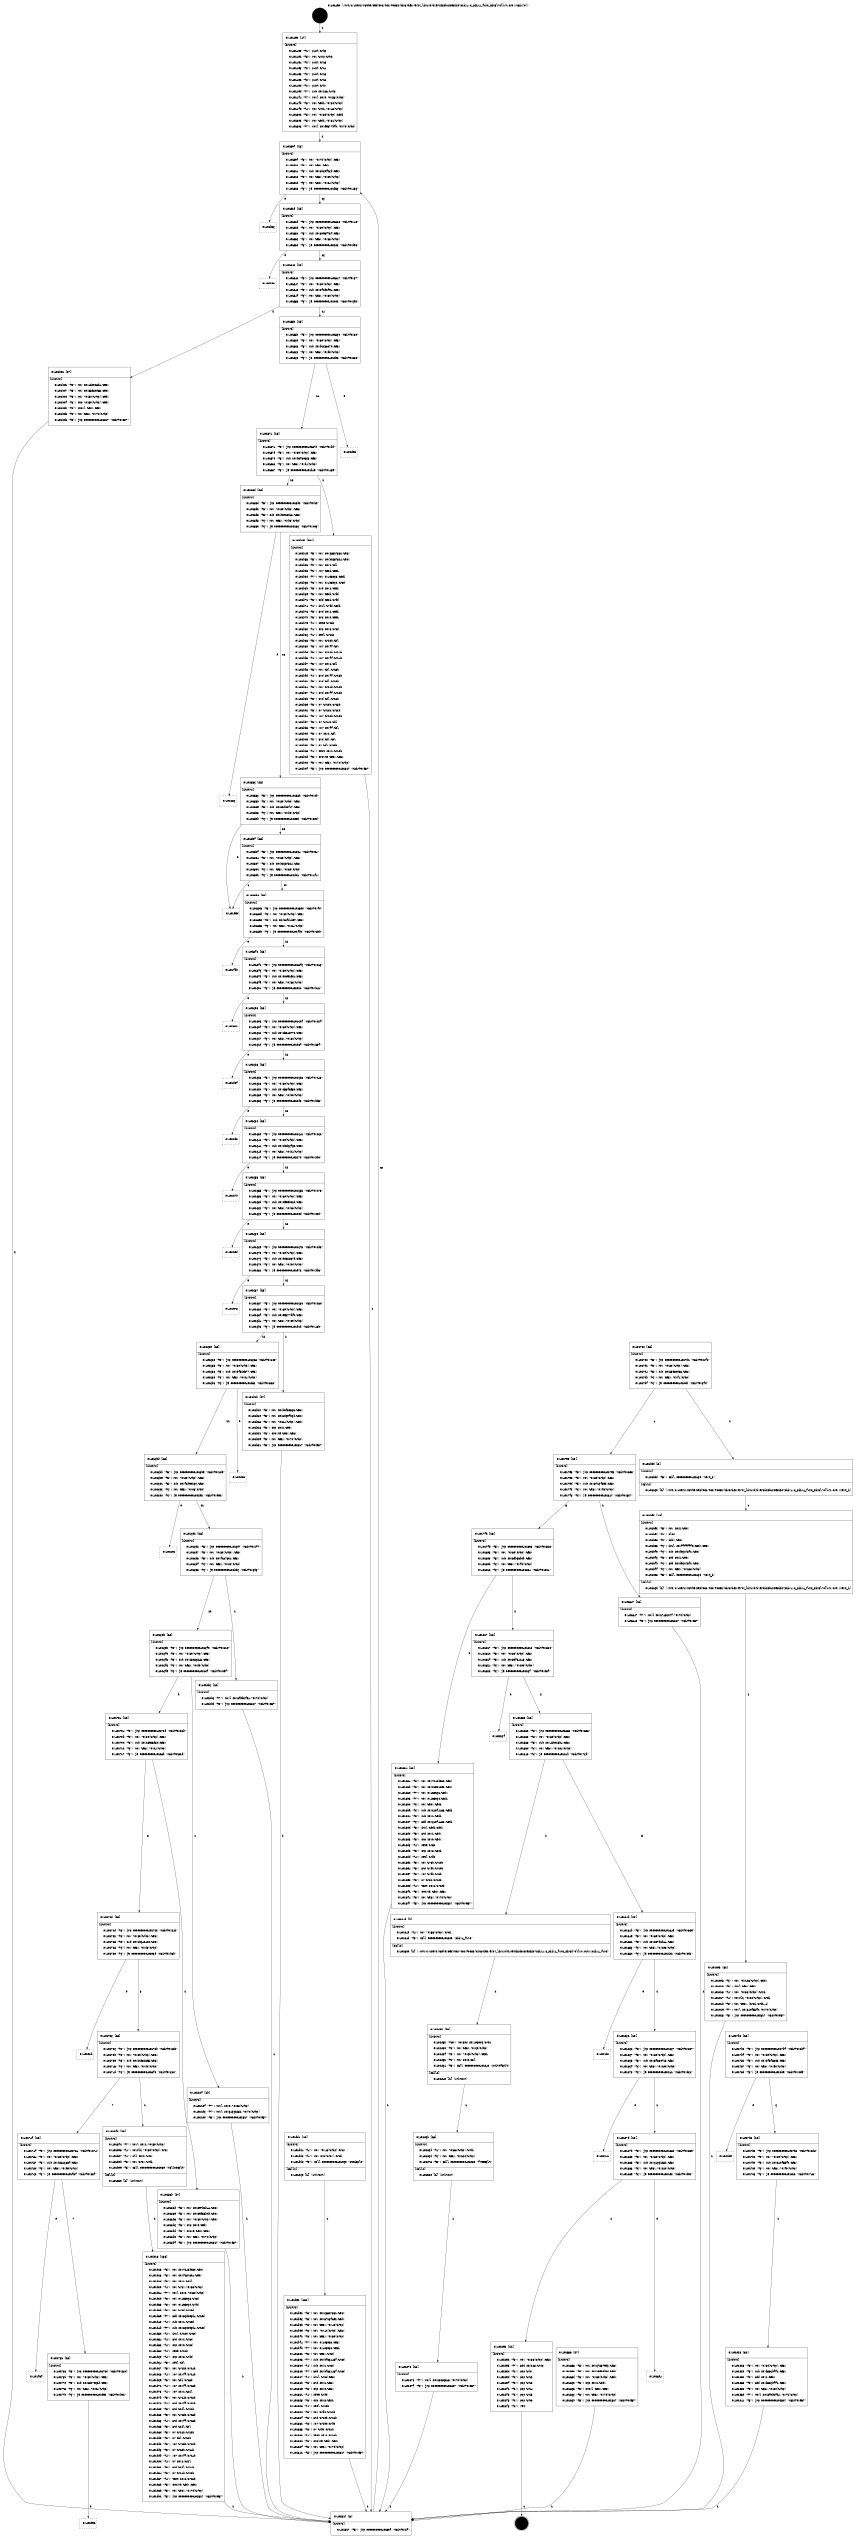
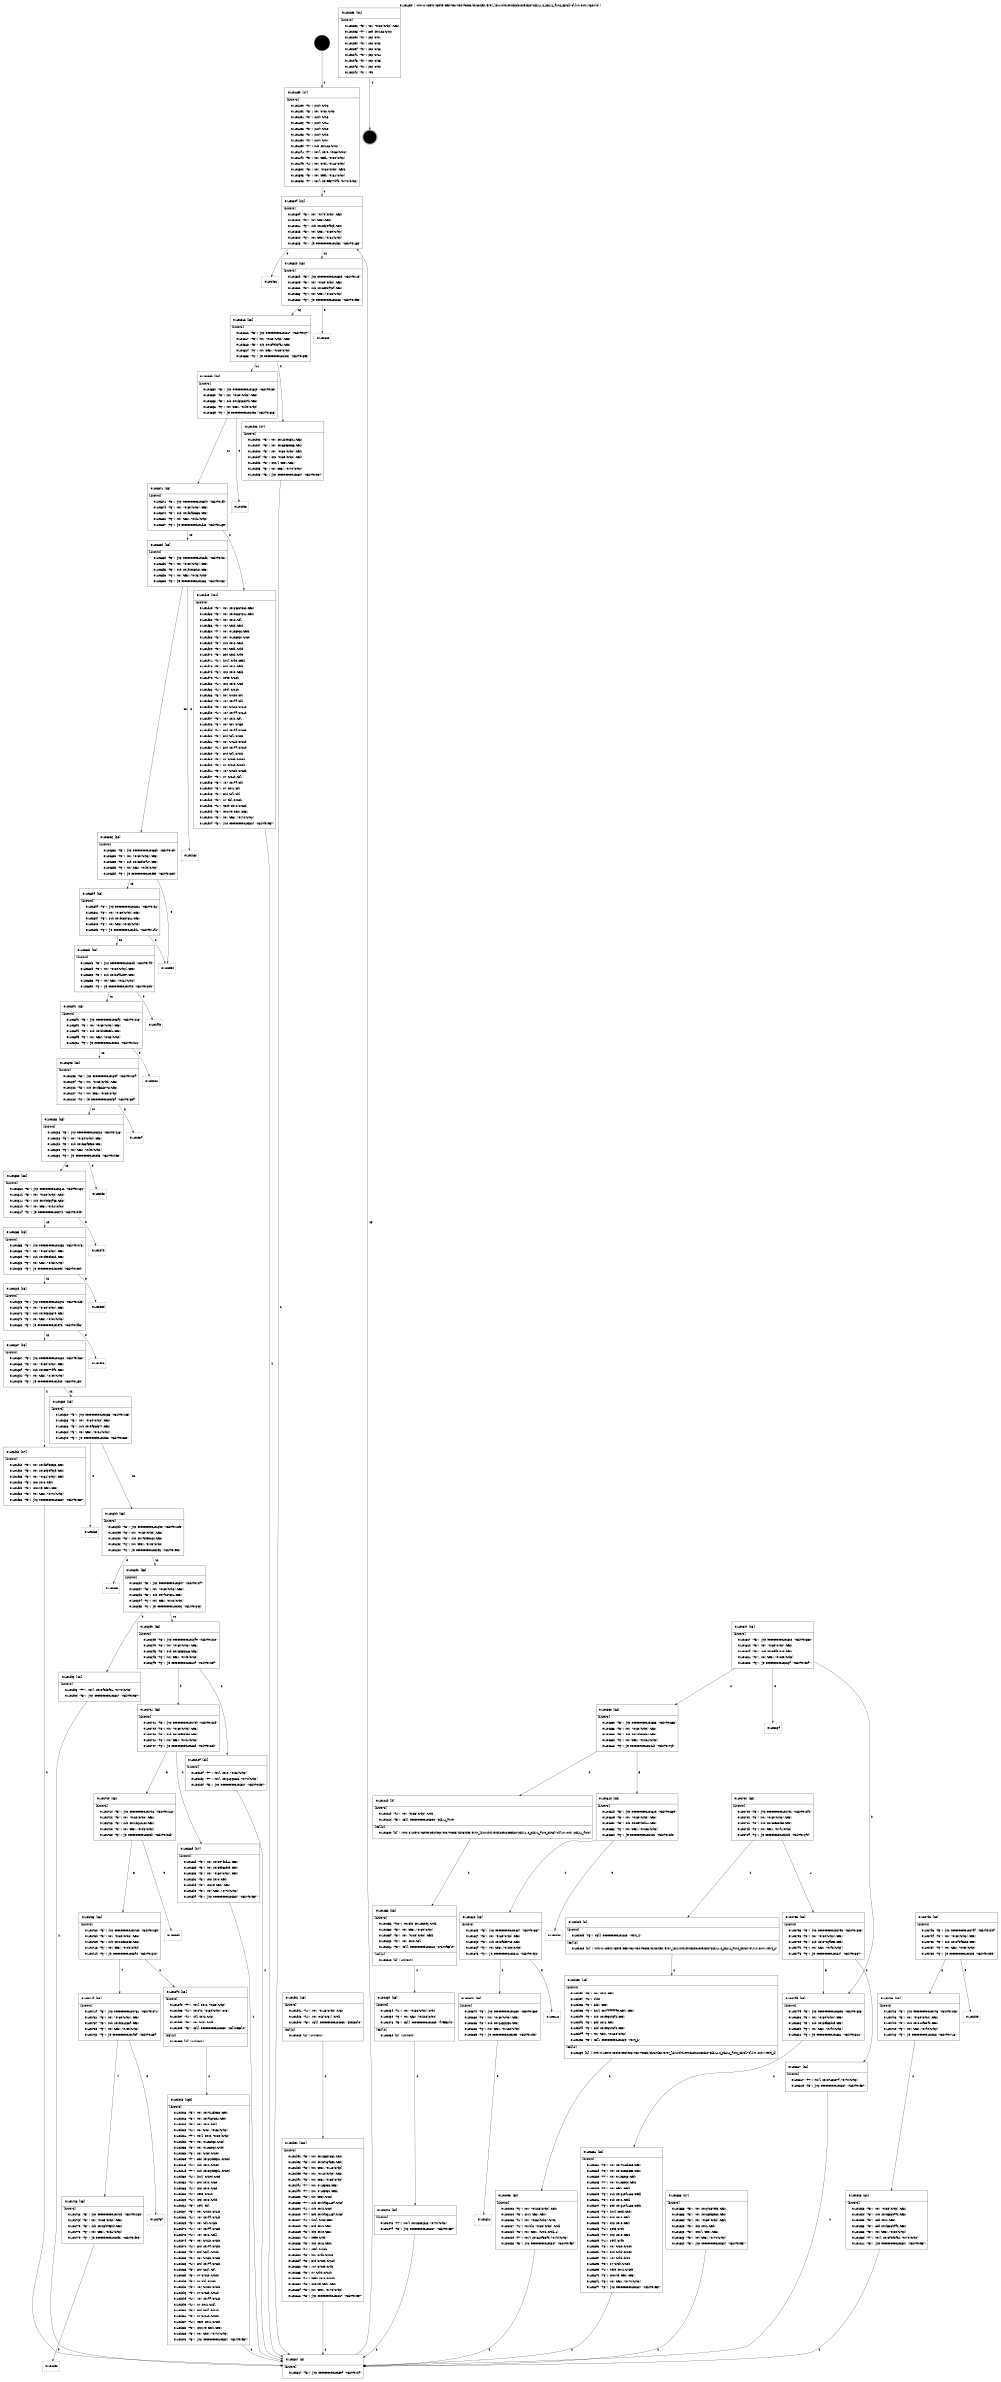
(513, 1602) -> (870, 1818)
(556, 2249) -> none
